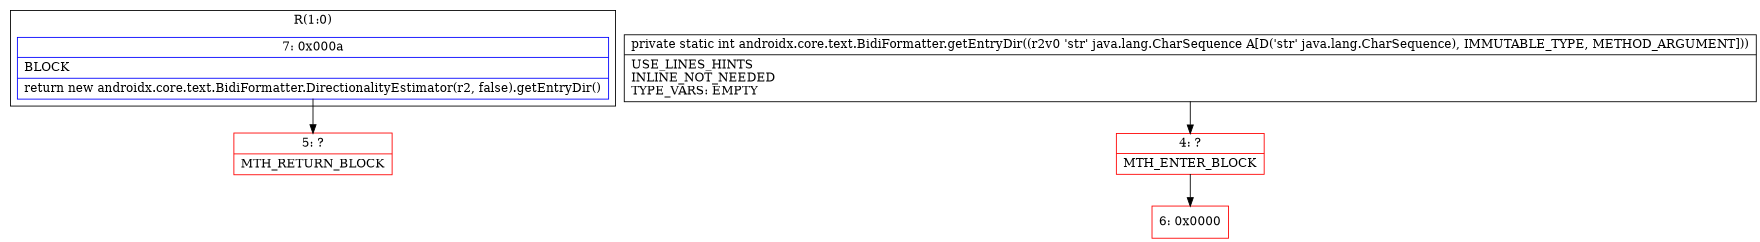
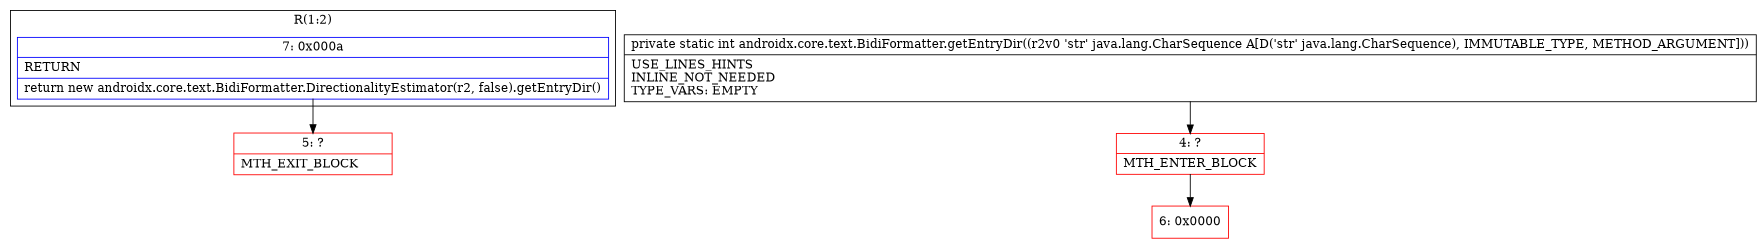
(313, 20) -> (313, 20)
(47, 67) -> (53, 67)
(313, 164) -> (300, 164)
